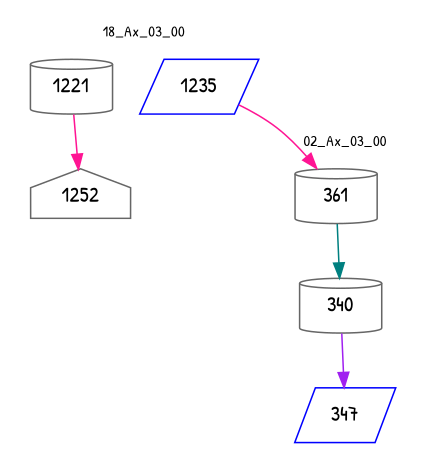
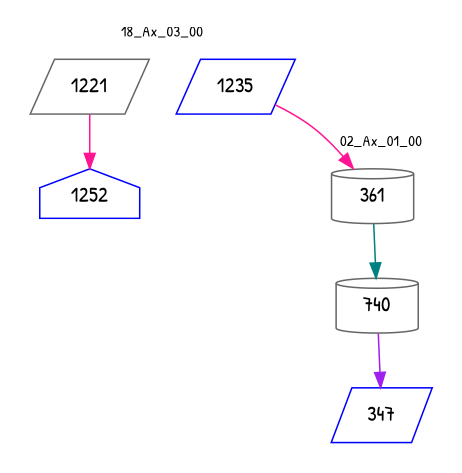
(71, 87) -> (90, 87)
(345, 142) -> (382, 142)
(81, 196) -> (90, 196)
(341, 306) -> (377, 306)
